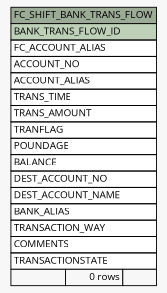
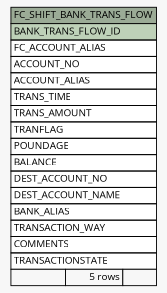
(105, 277) -> (105, 277)
